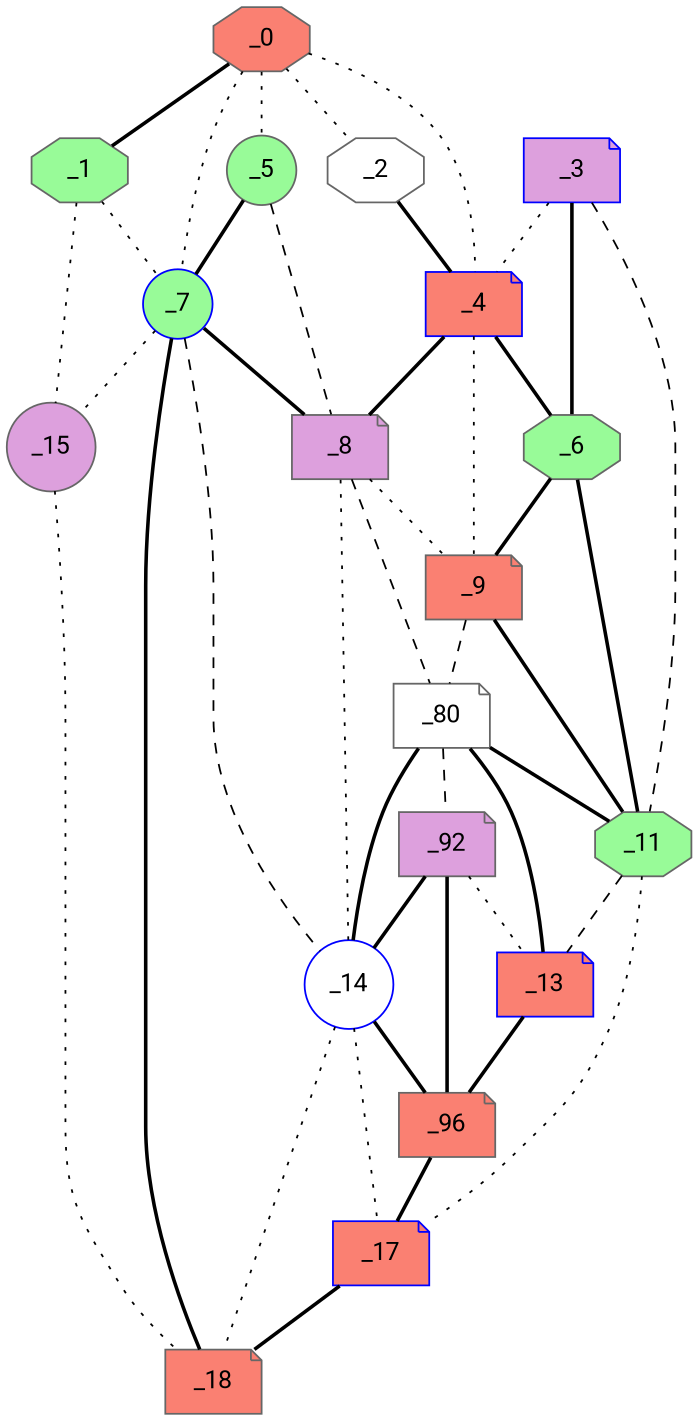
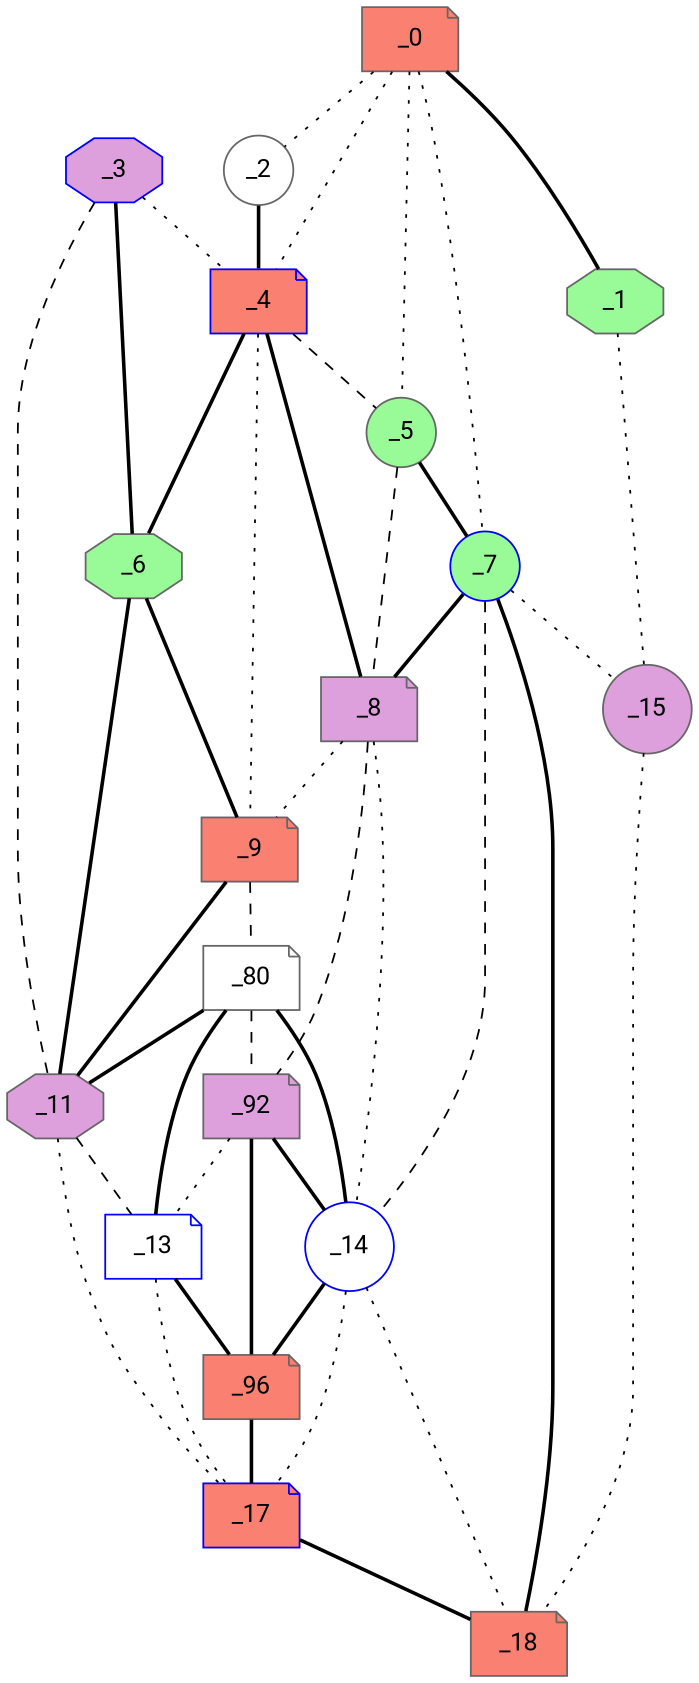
(262, 39) -> (410, 39)
(376, 170) -> (259, 170)
(572, 170) -> (114, 170)
(130, 239) -> none
none -> (335, 371)
(391, 581) -> (344, 915)
(643, 844) -> (55, 1106)
(545, 985) -> (153, 1247)
none -> (176, 1387)
